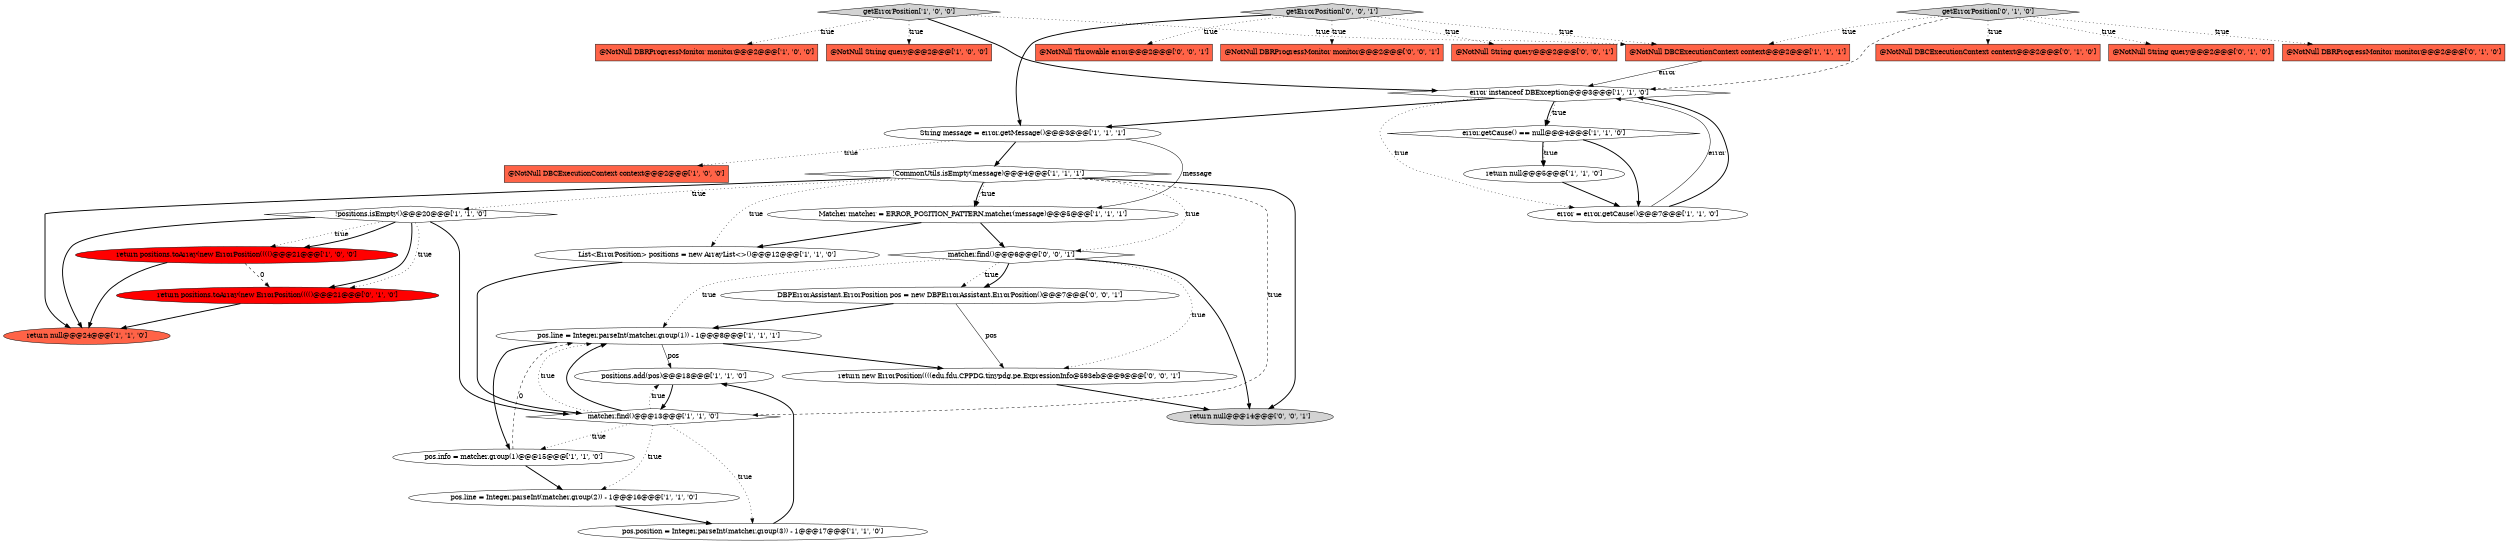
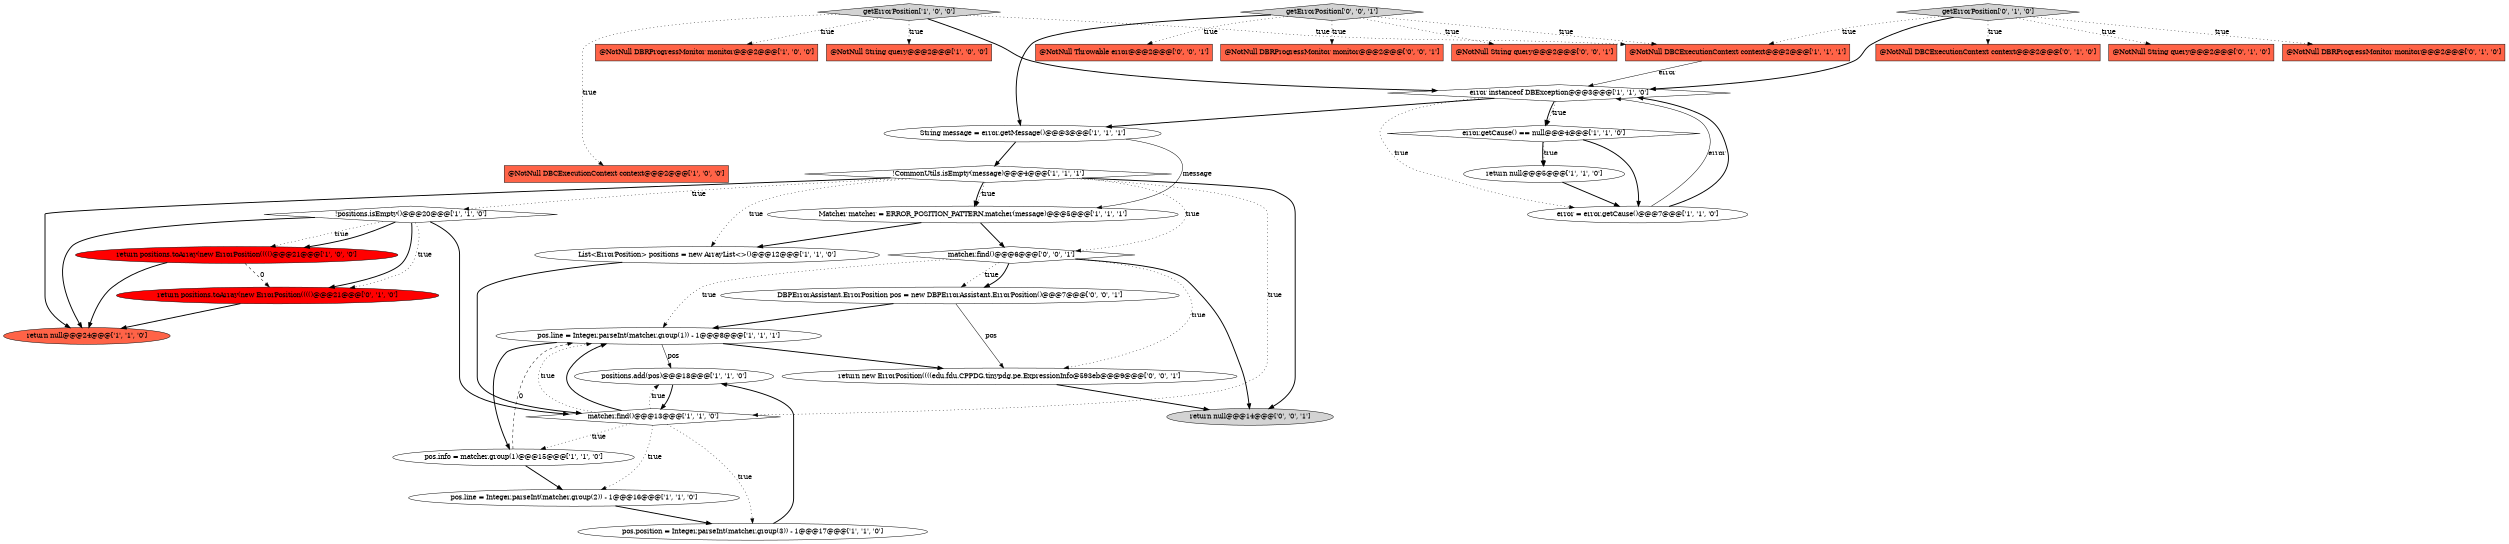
(1811, 73) -> (1811, 73)
(828, 153) -> (650, 28)
(1192, 395) -> (1192, 395)
